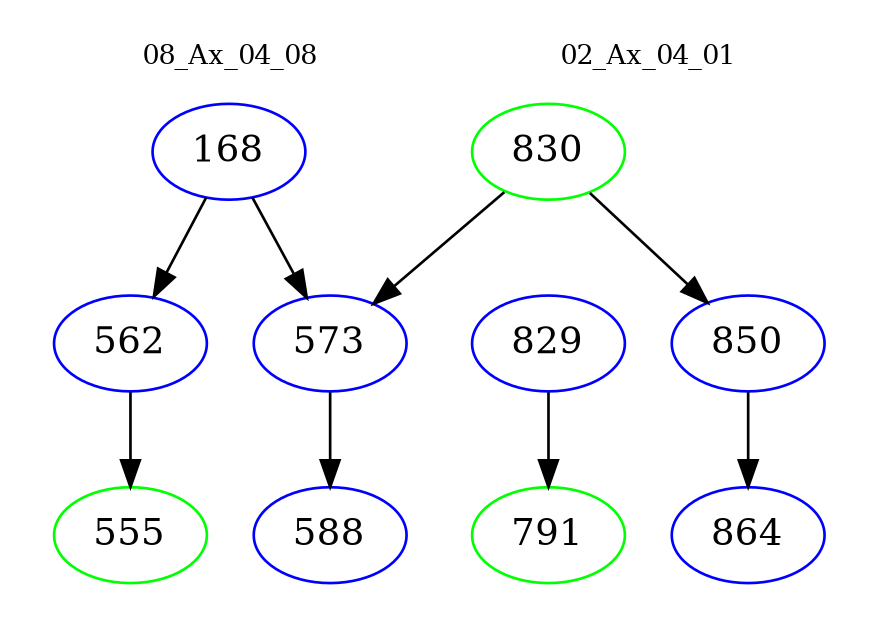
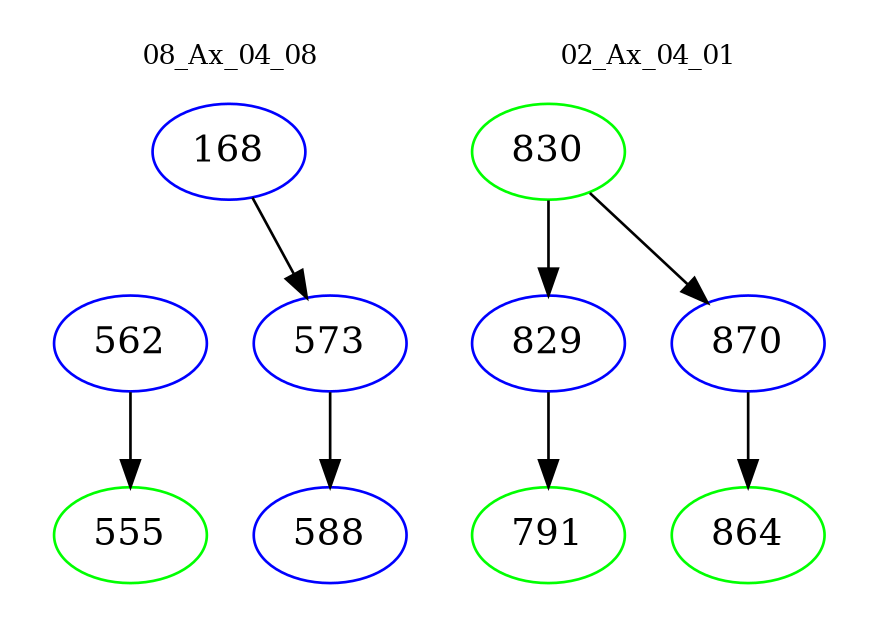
(469, 223) -> (548, 235)
(186, 235) -> none
(748, 343) -> (748, 343)
(748, 535) -> (748, 535)
